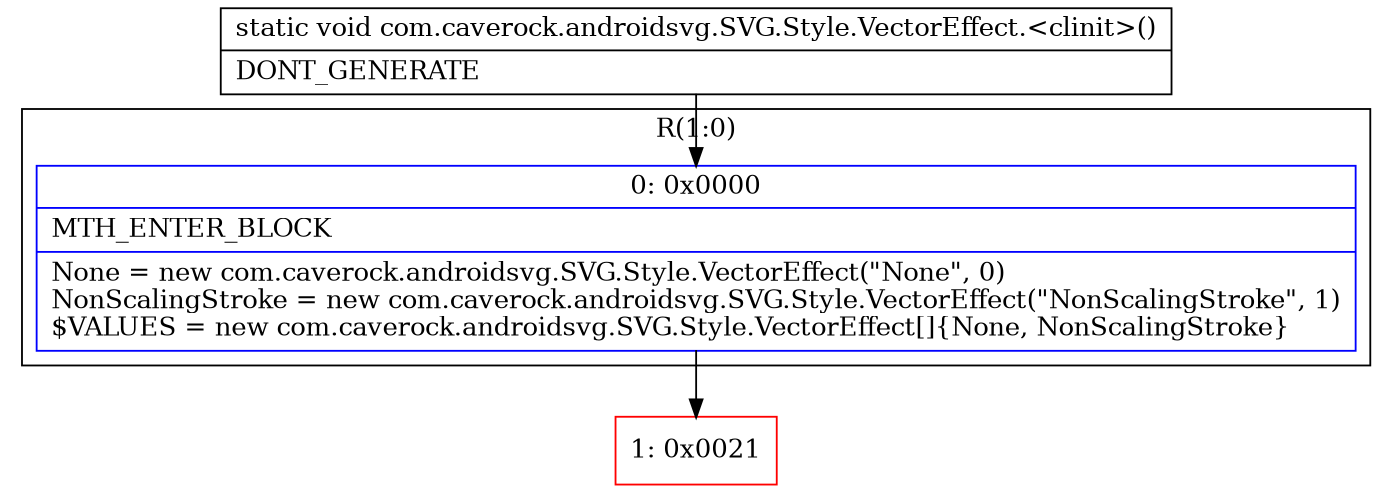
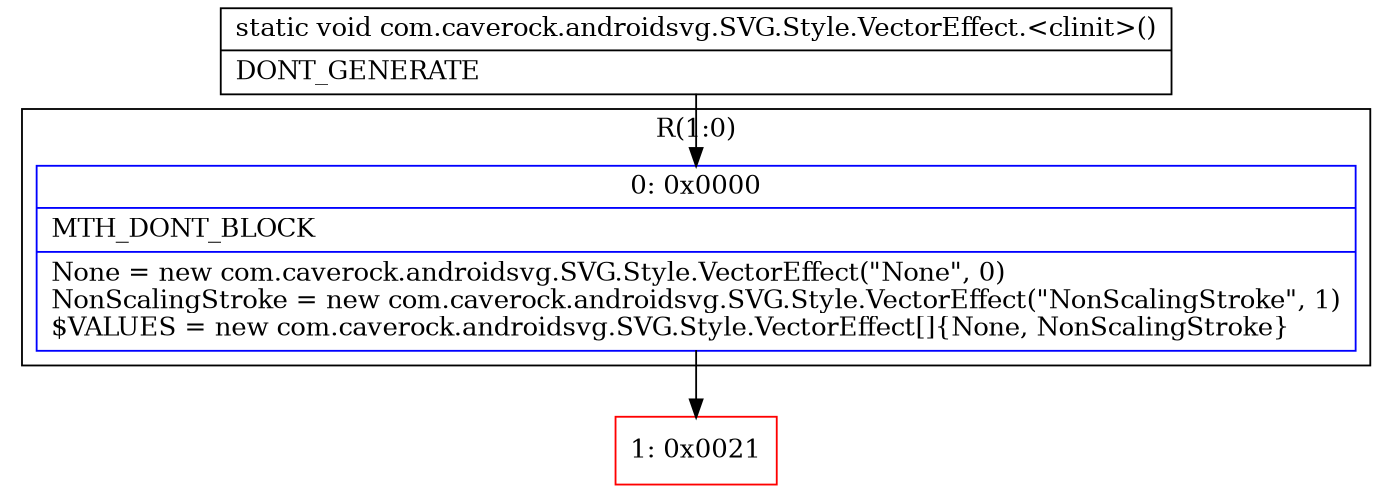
(192, 229) -> (184, 229)
